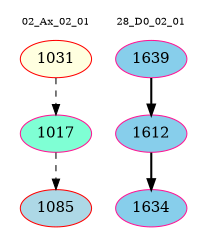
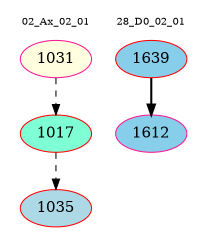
(56, 59) -> (56, 59)
(151, 59) -> (151, 59)
(56, 134) -> (56, 134)
(56, 208) -> (56, 208)
(151, 208) -> none
